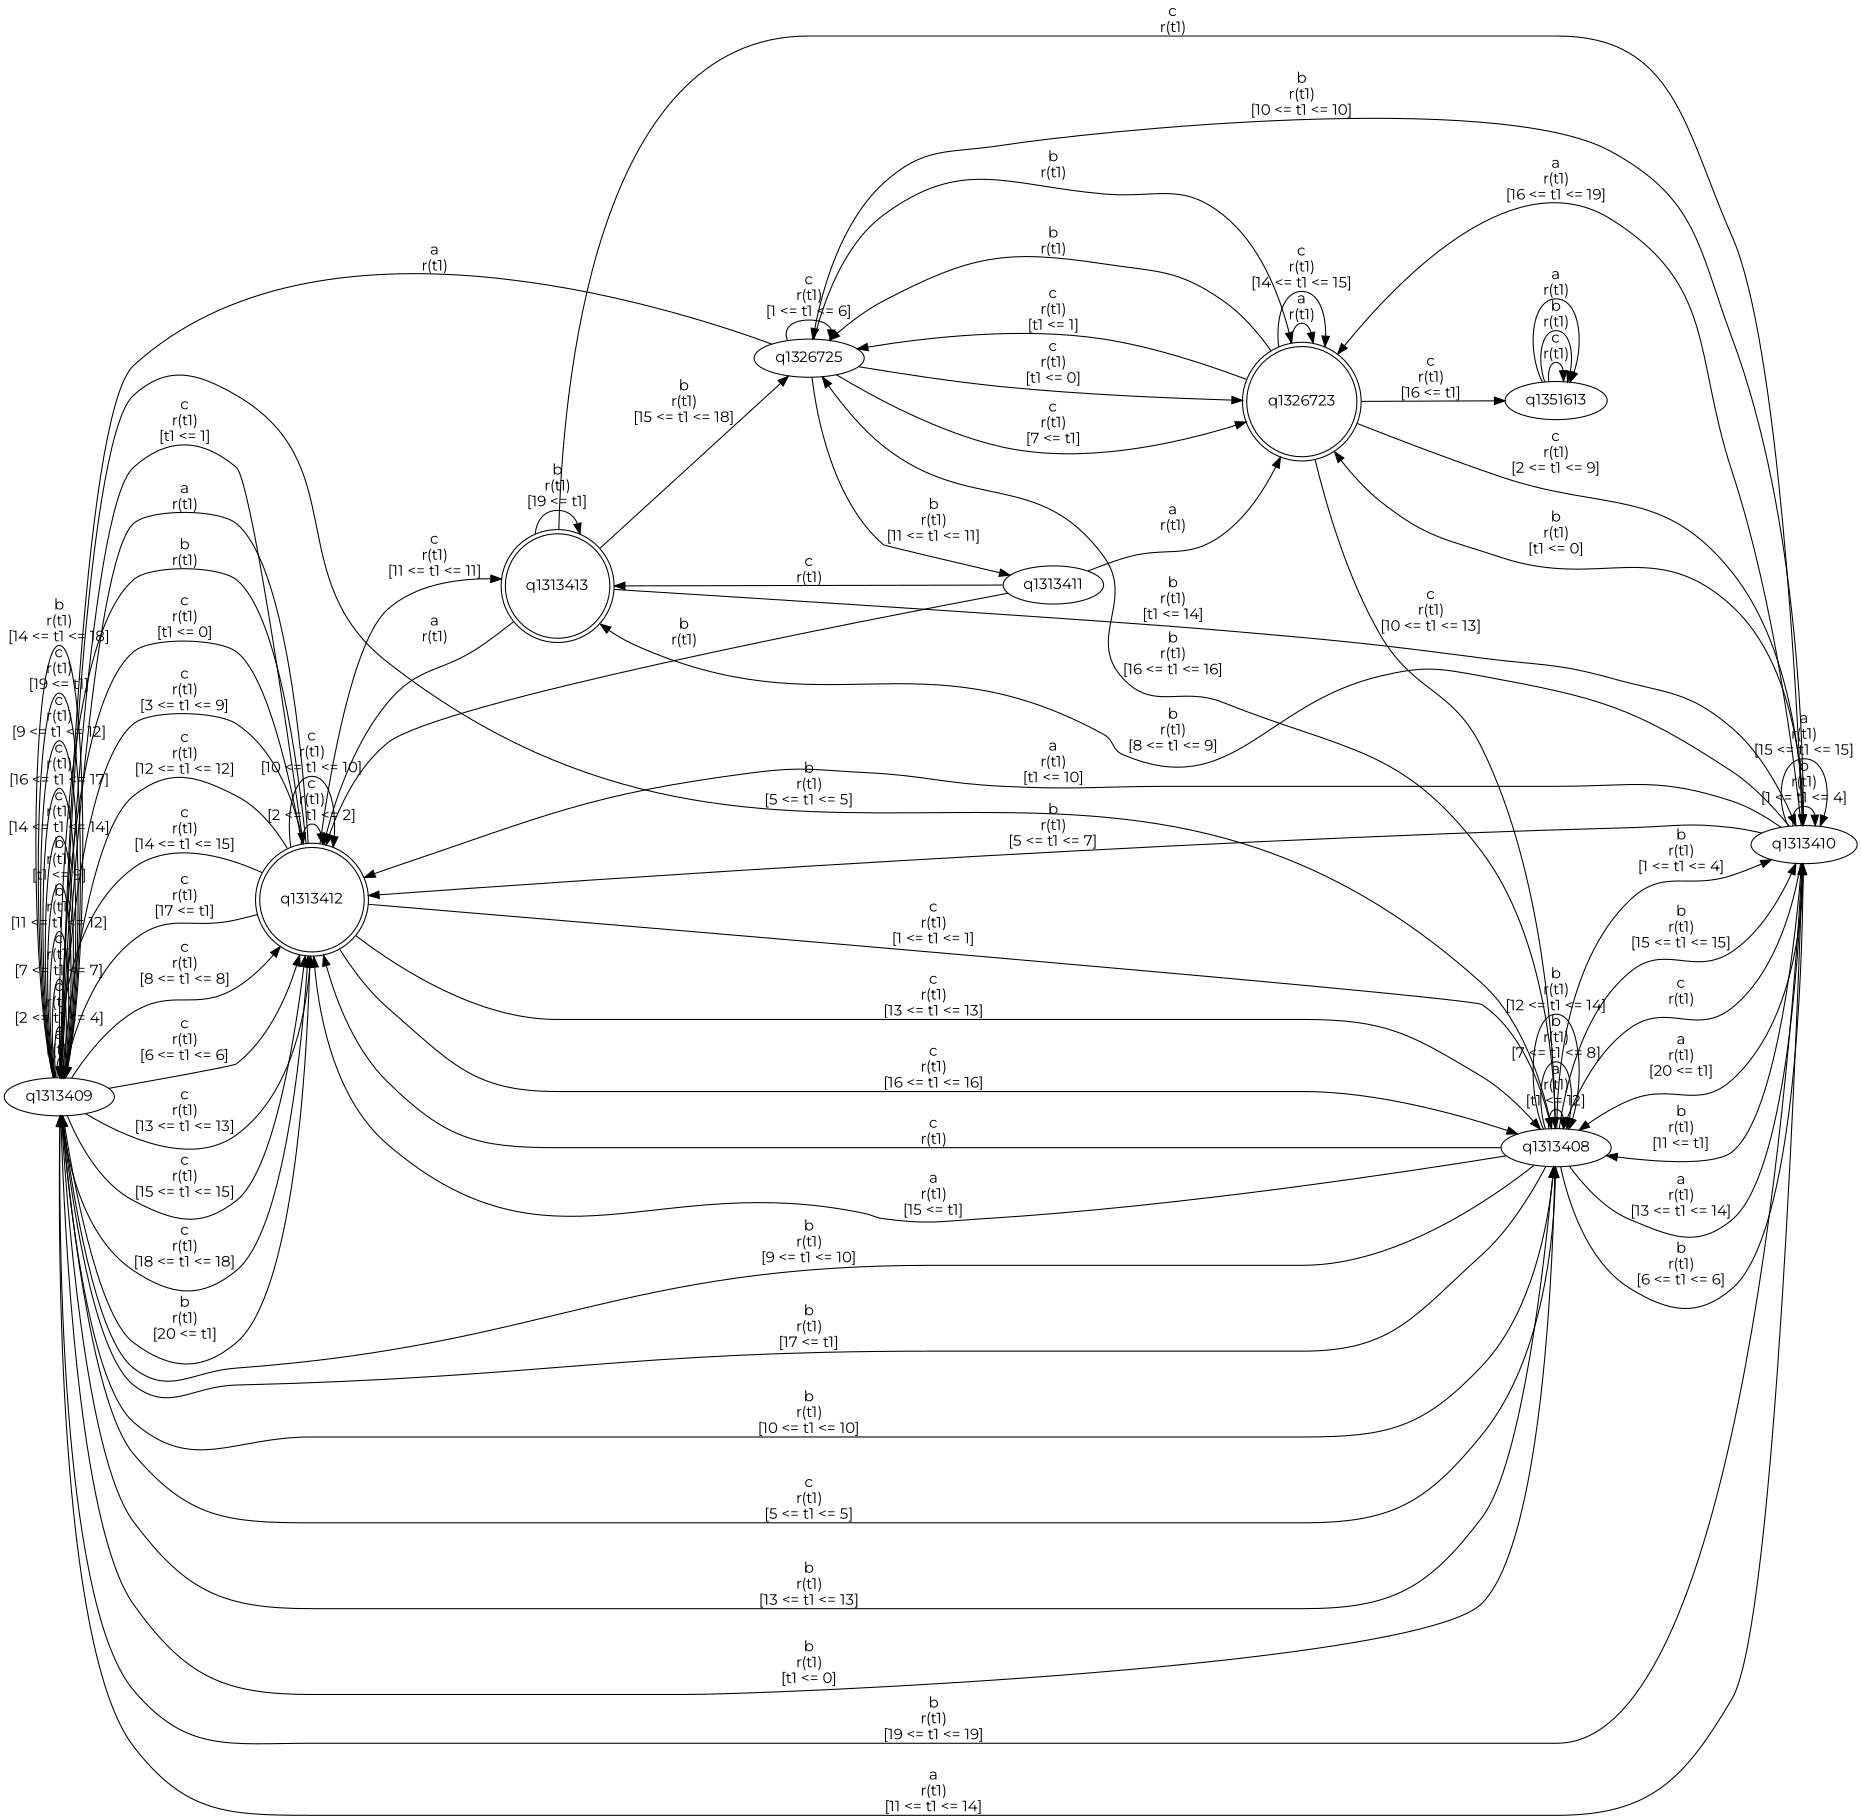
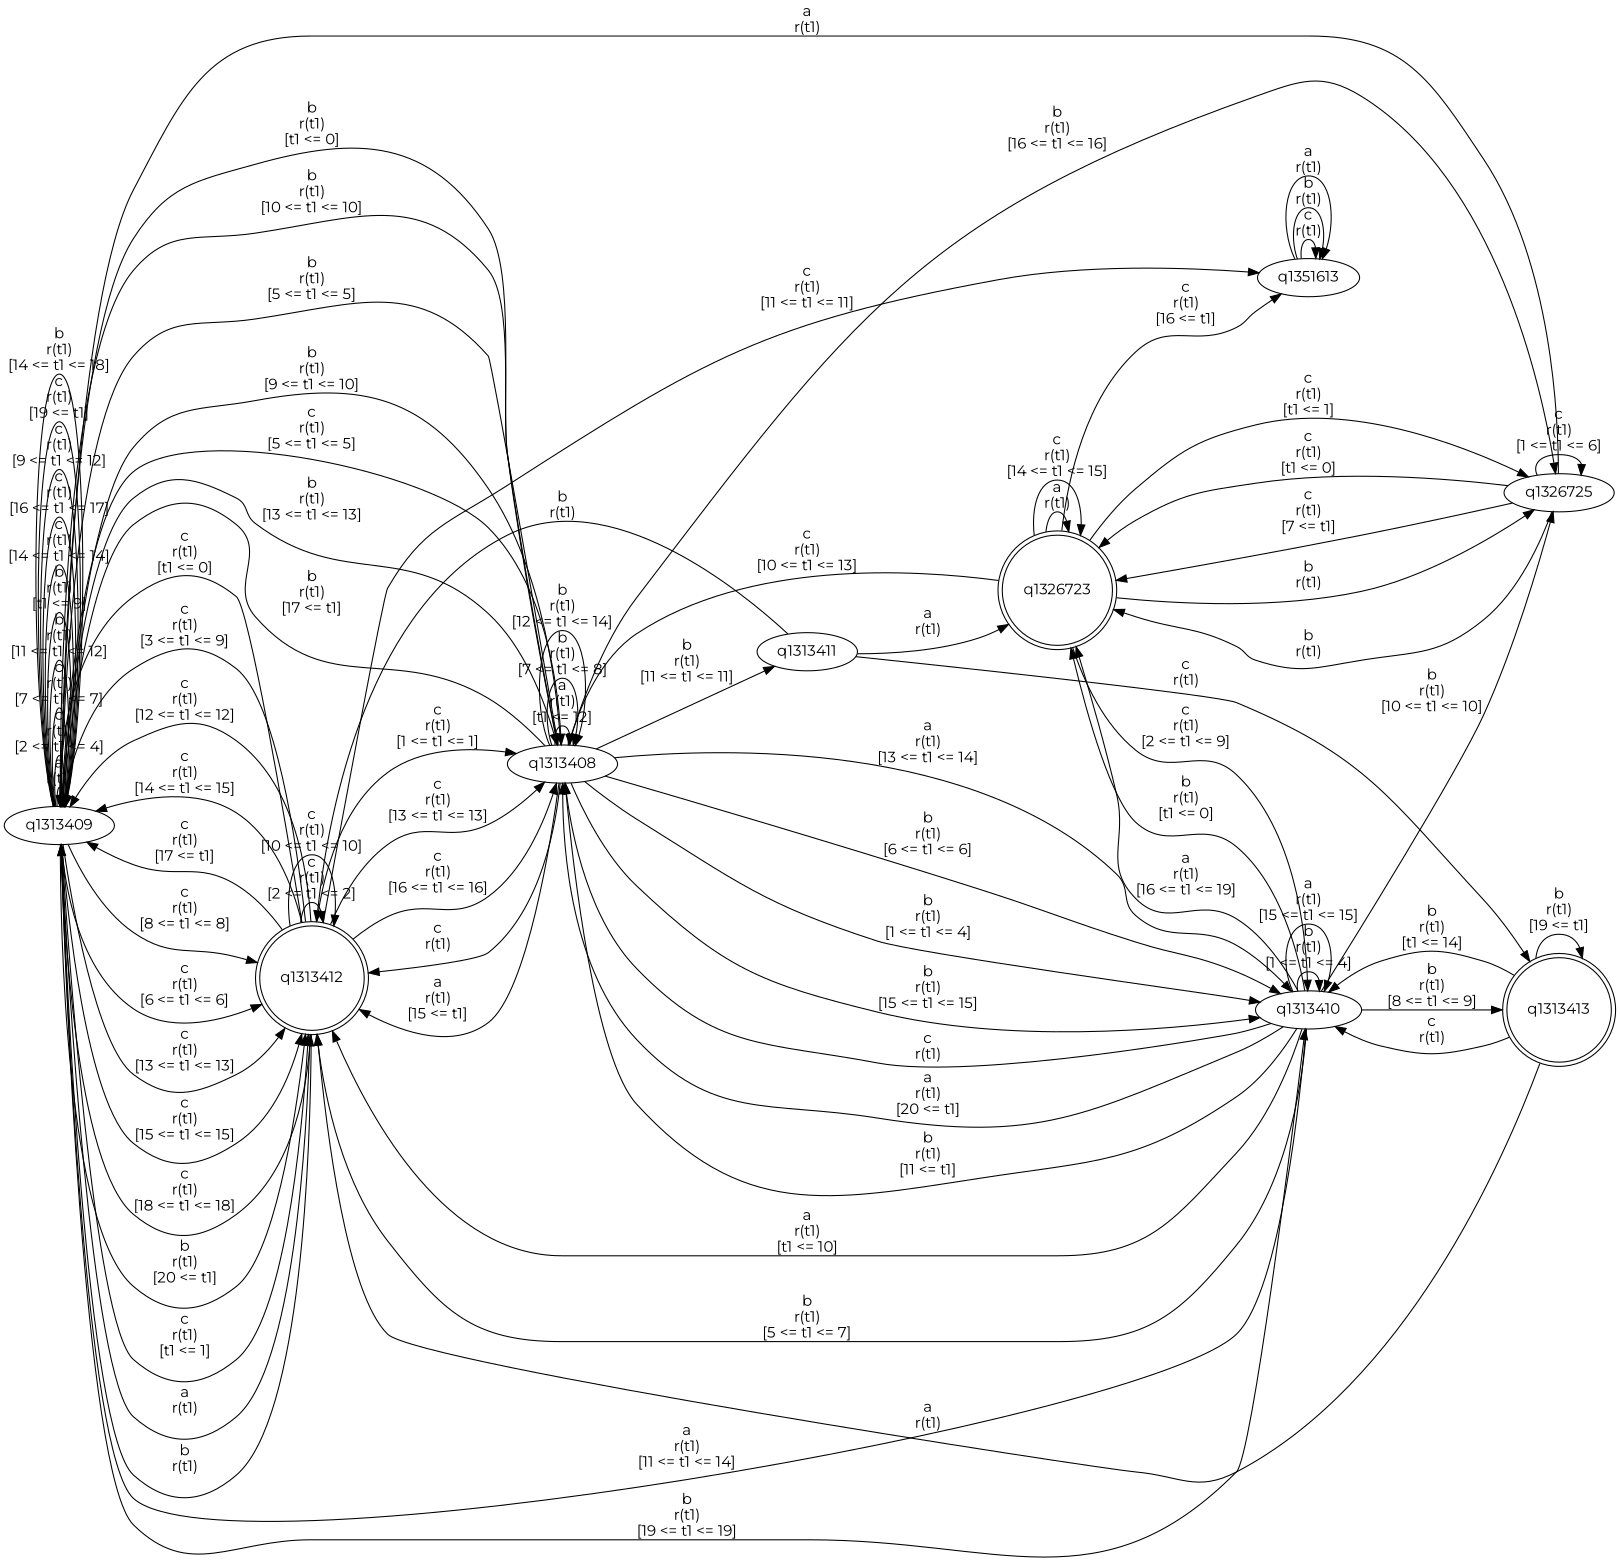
(690, 466) -> none
(861, 520) -> (680, 710)
(356, 670) -> (629, 409)
